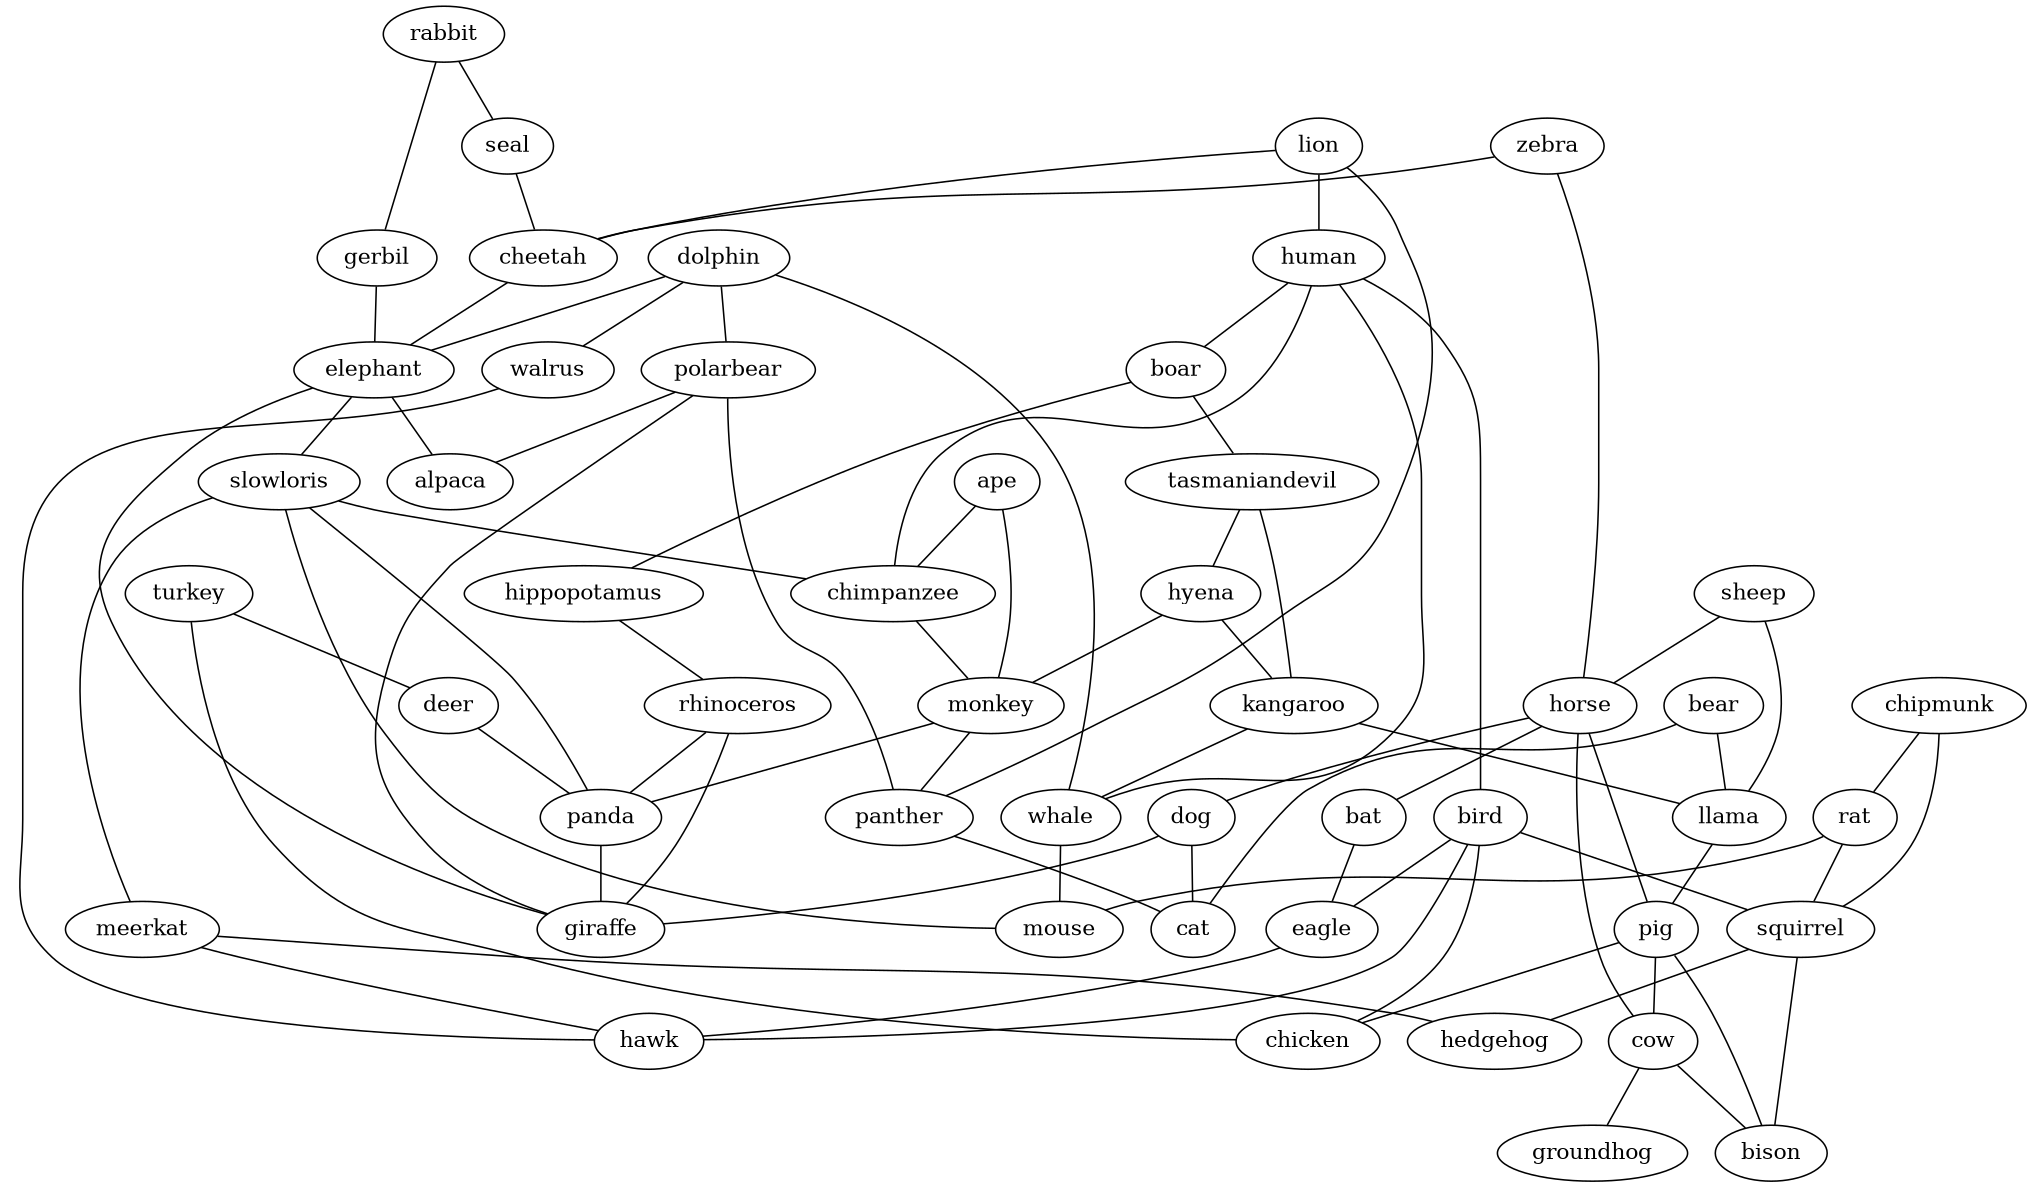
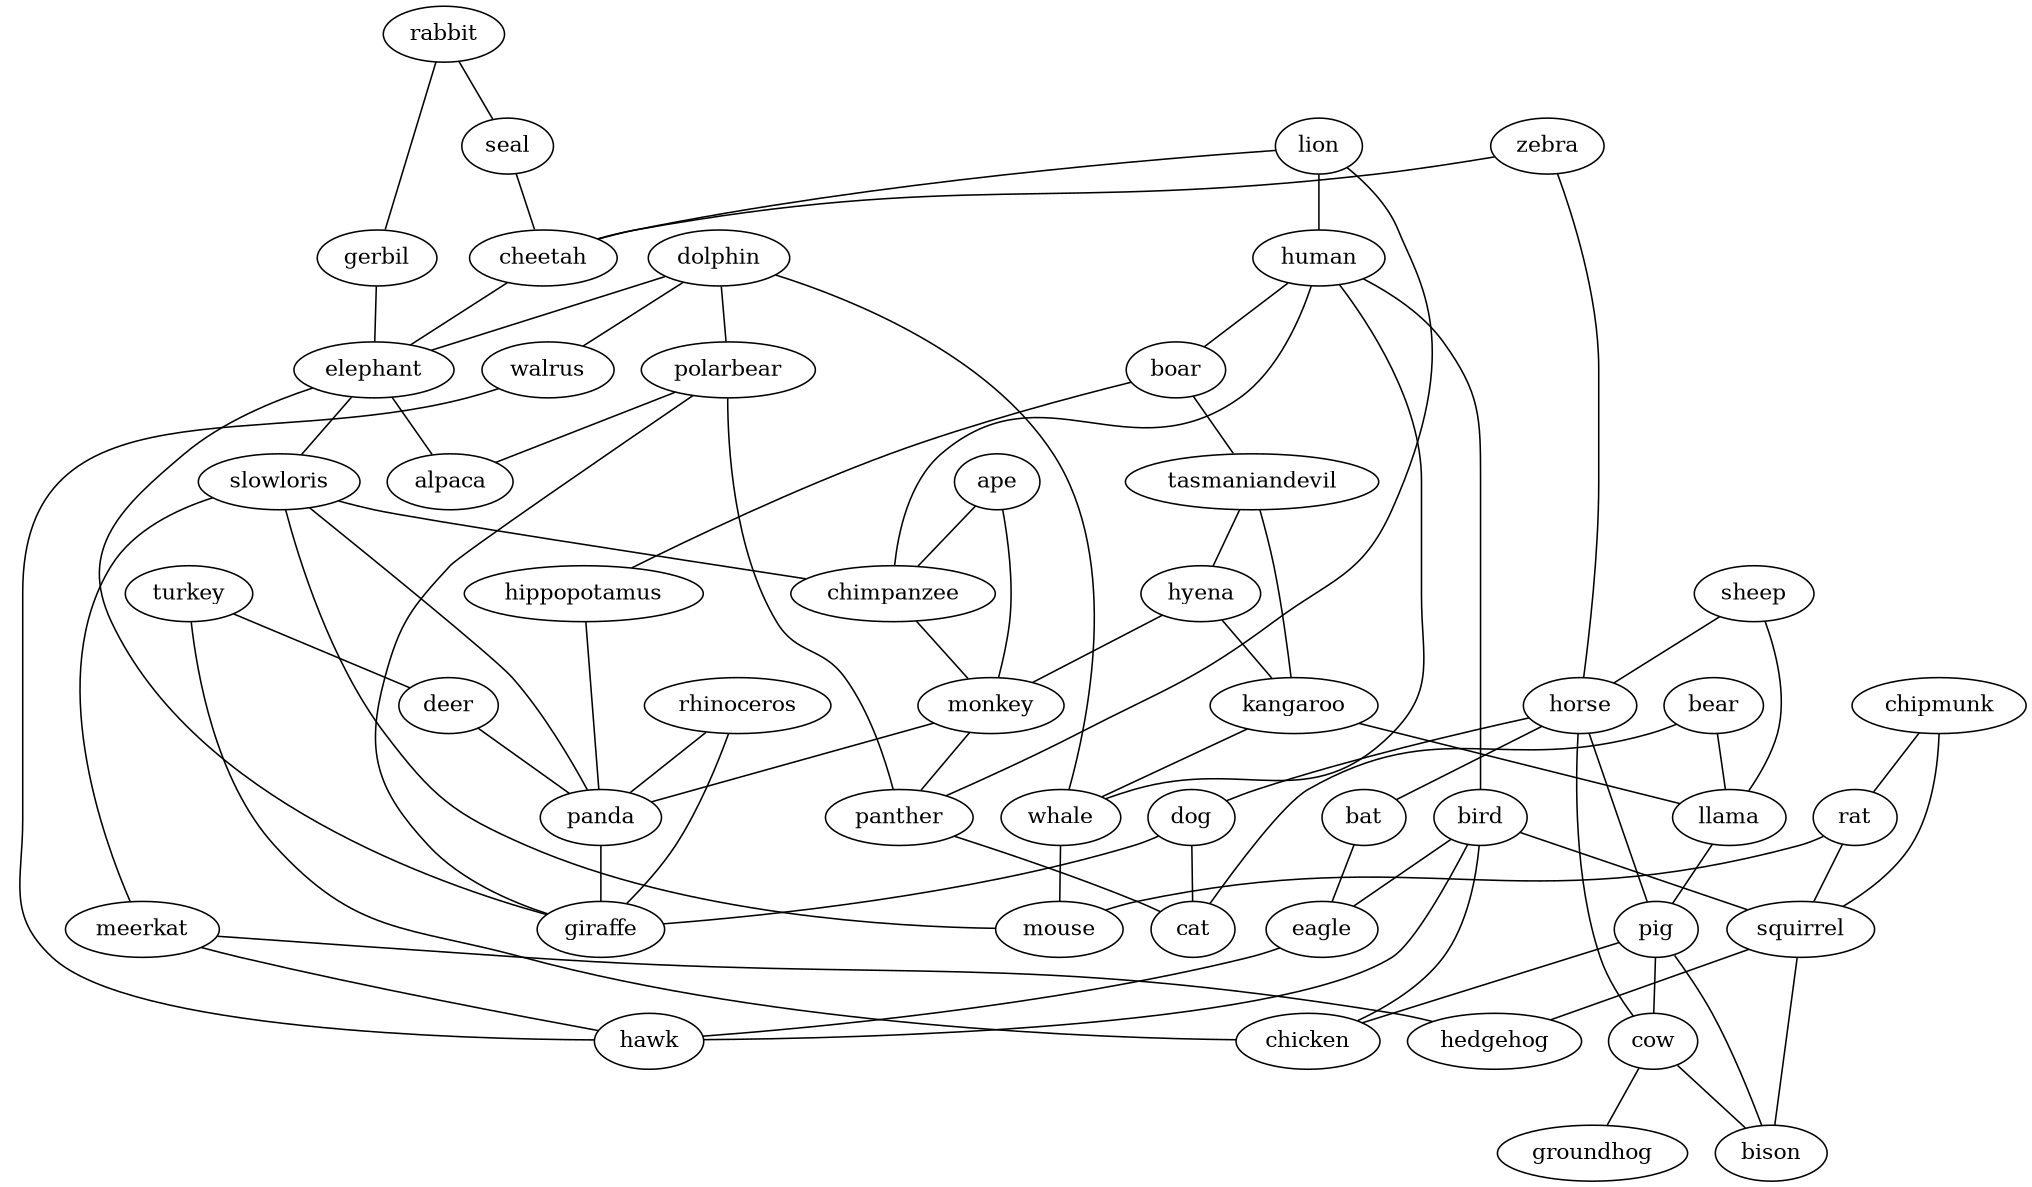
(661, 650) -> (592, 706)
